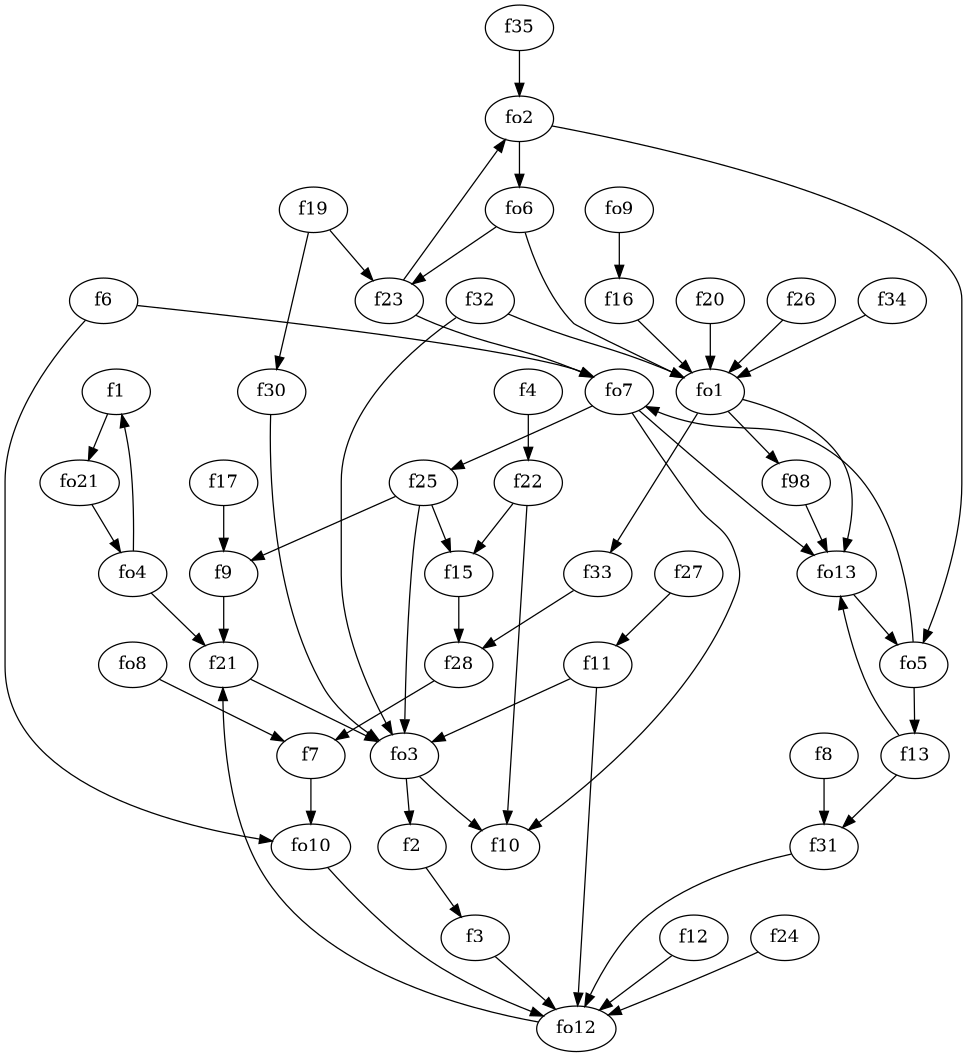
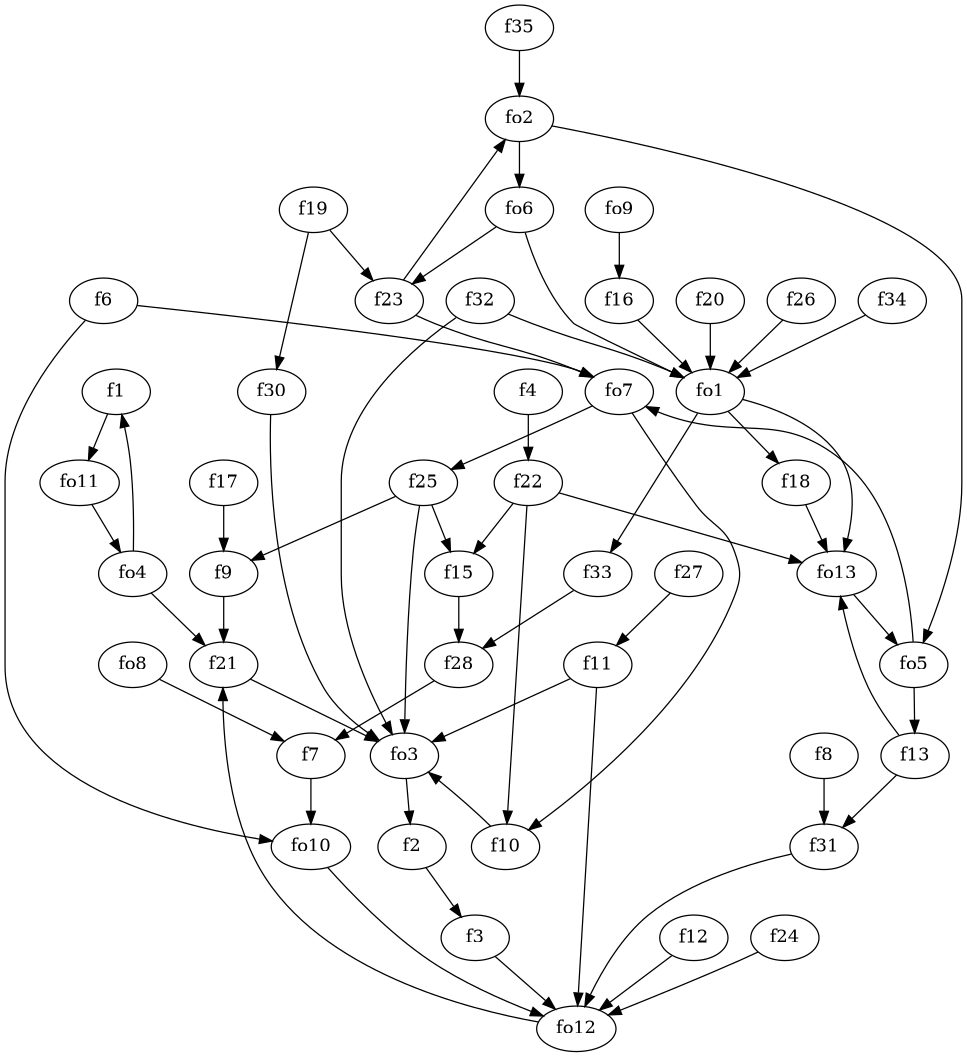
(720, 480) -> (674, 526)
(80, 483) -> (80, 483)
(796, 483) -> (796, 483)
(445, 800) -> (465, 803)
